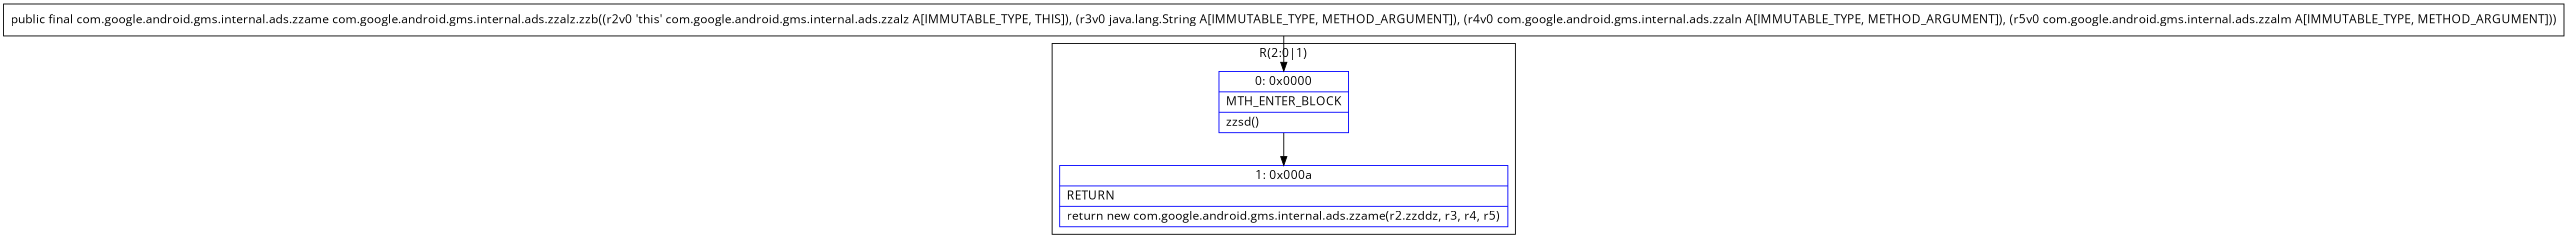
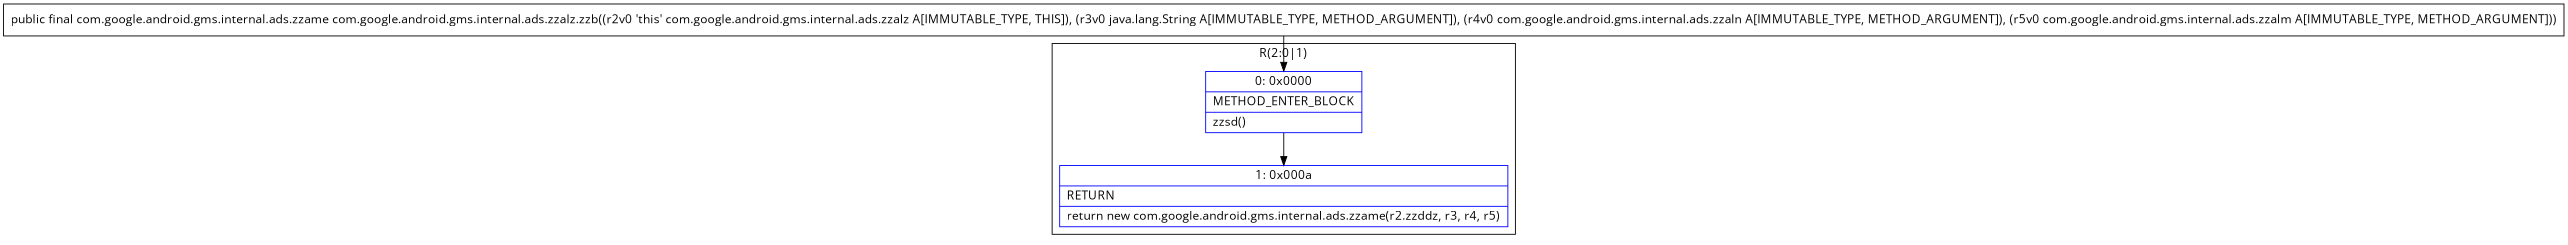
(1284, 102) -> (1284, 102)
